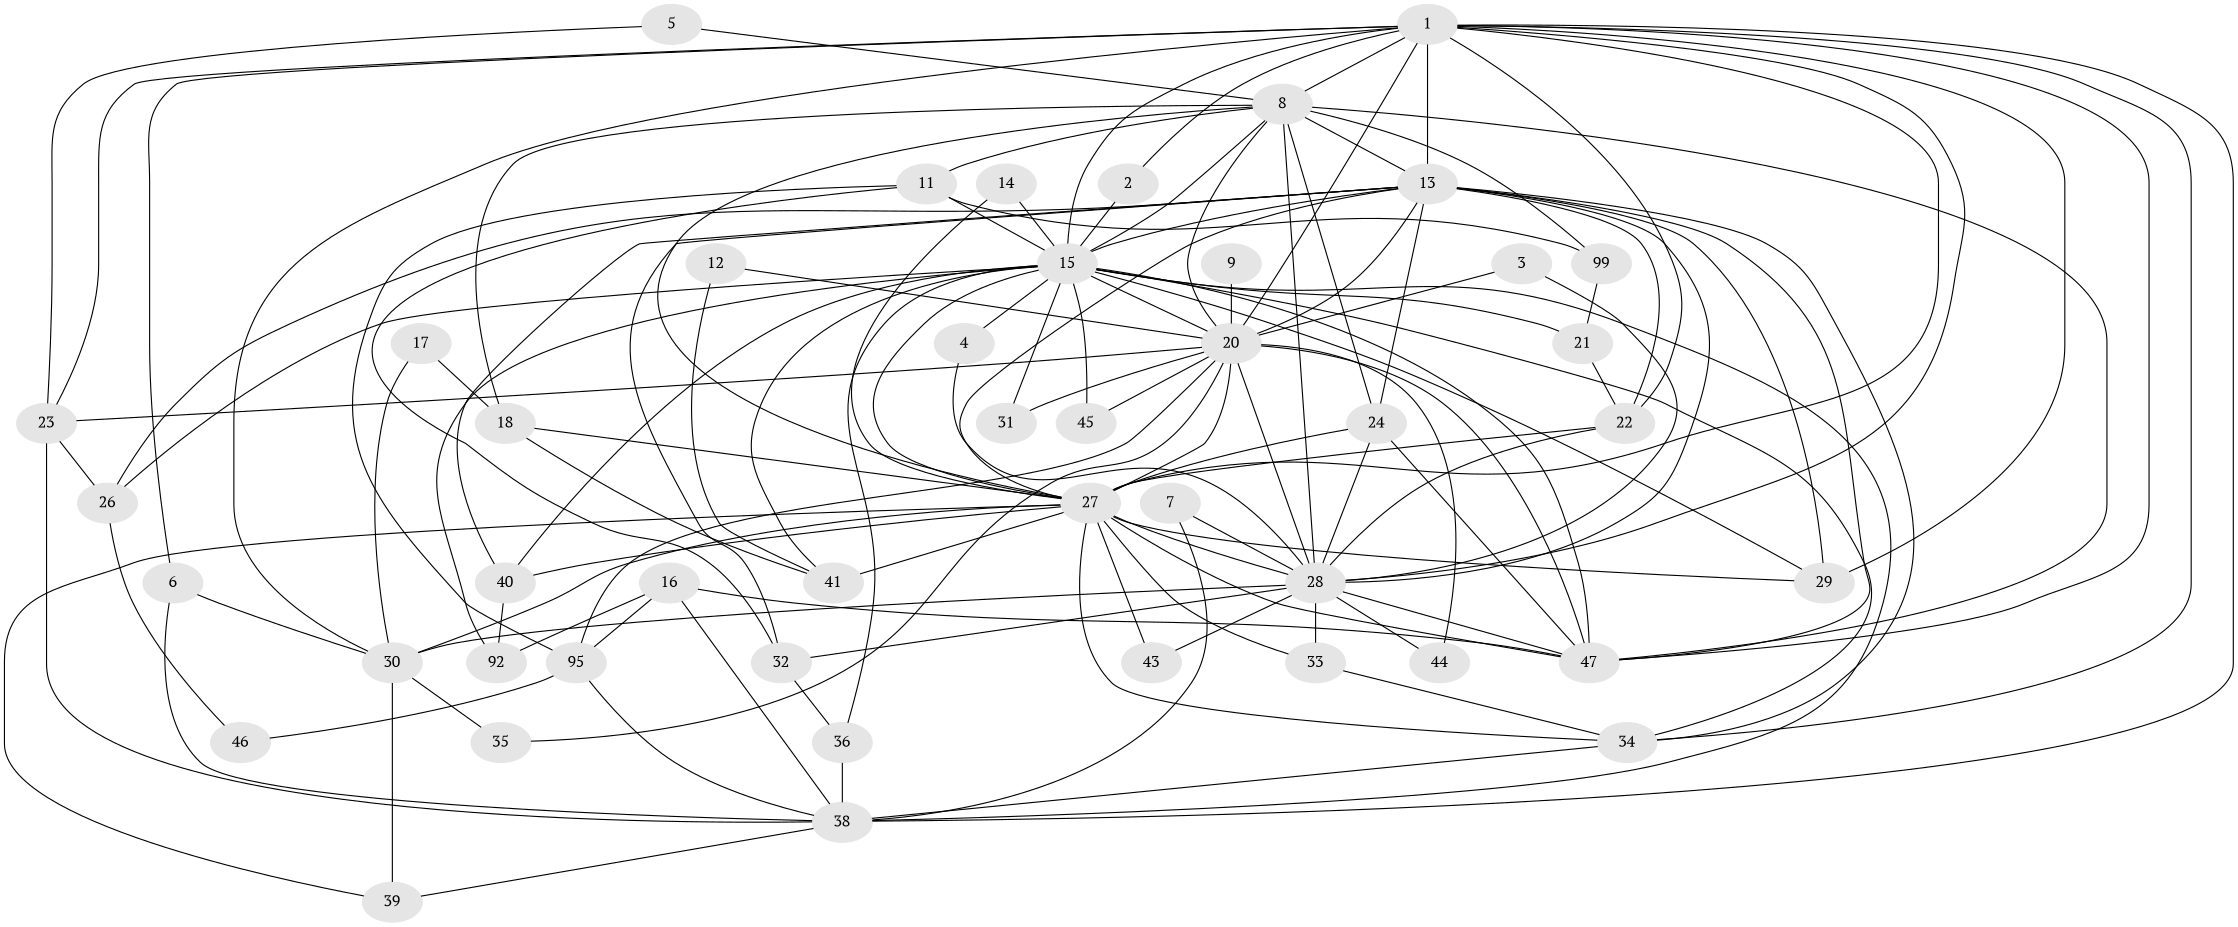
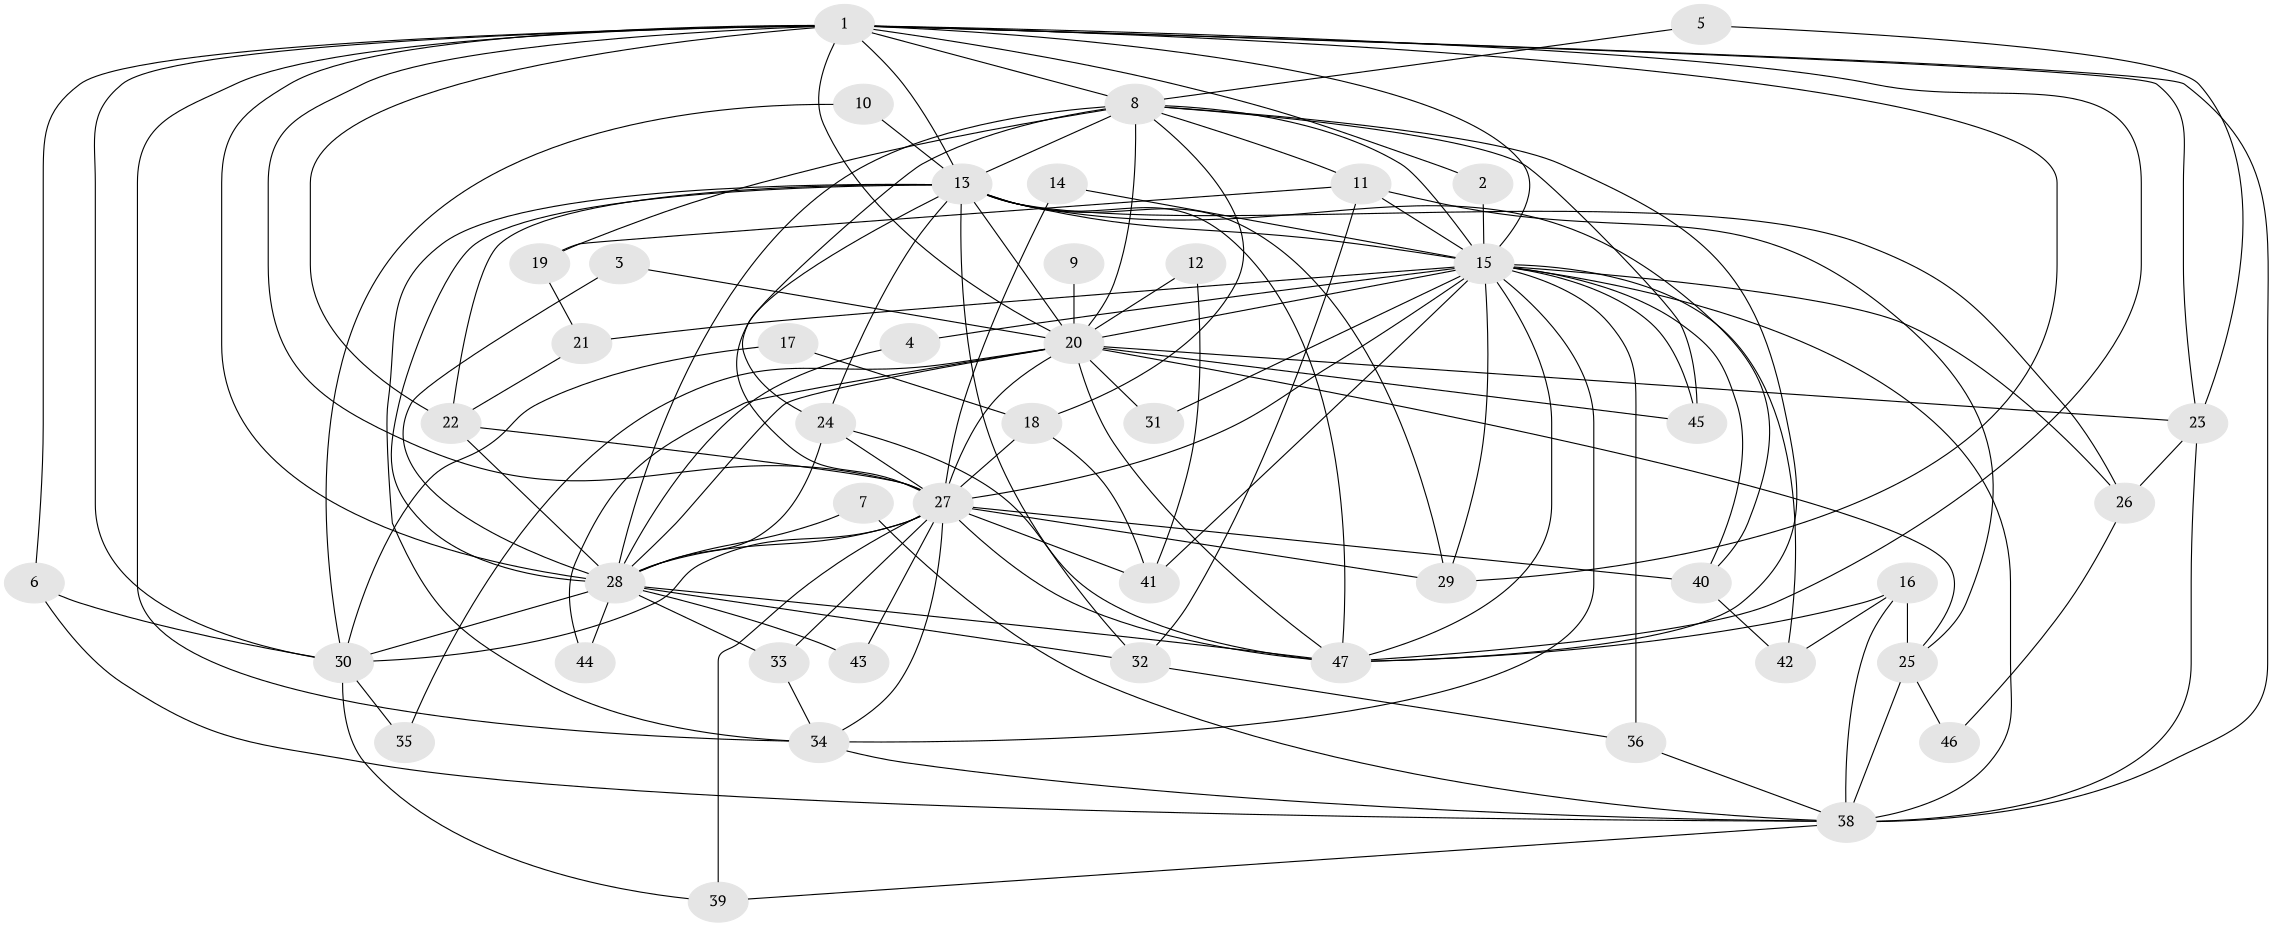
none -> (863, 104)
(779, 182) -> (1496, 154)
(1602, 264) -> (540, 264)
(497, 663) -> (1786, 663)
(576, 663) -> (1907, 663)
